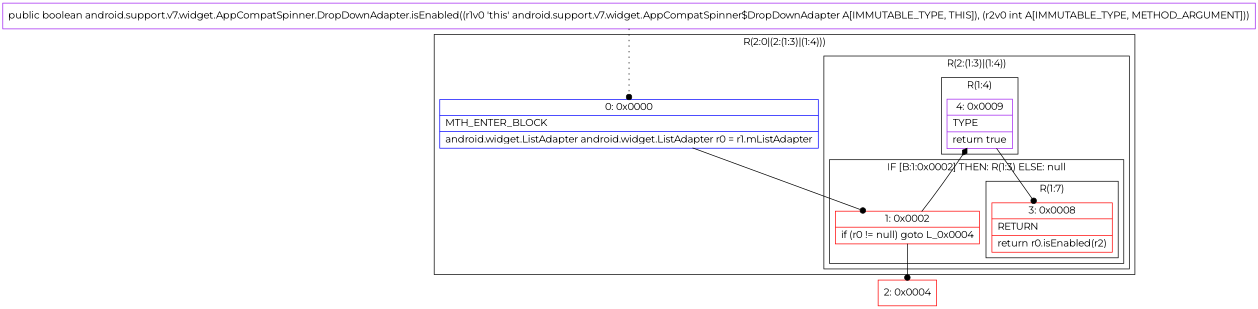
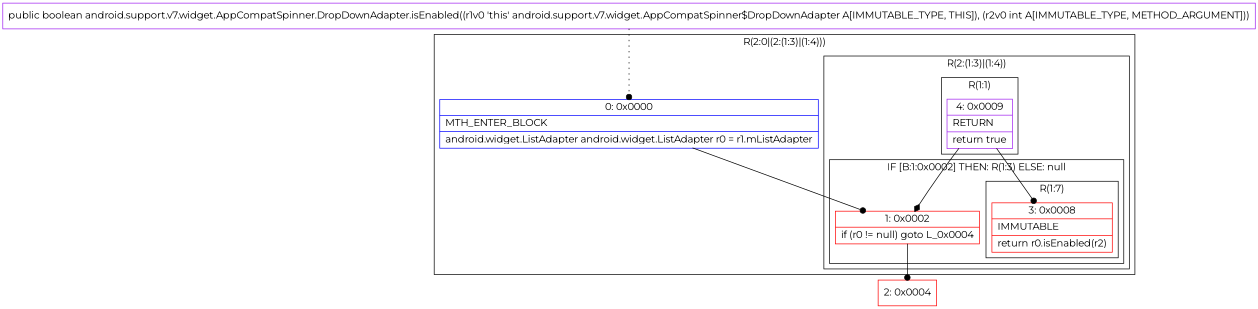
(980, 86) -> (980, 86)
(965, 123) -> (973, 123)
(942, 184) -> (939, 176)
(1018, 227) -> (1028, 227)
